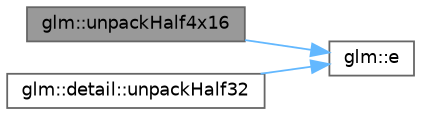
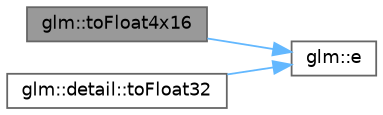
(136, 24) -> (117, 24)
(136, 91) -> (117, 91)
